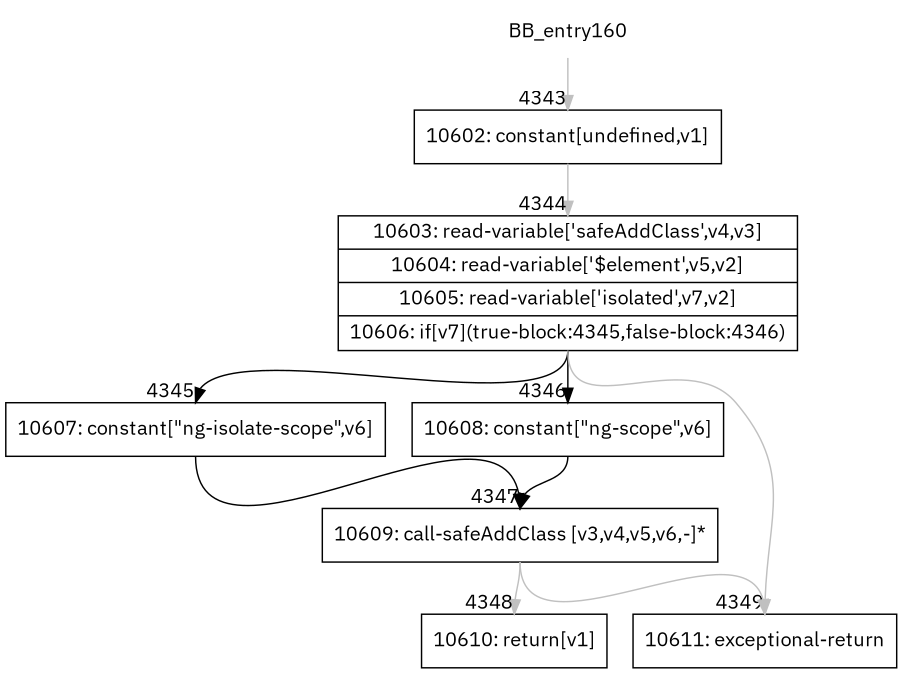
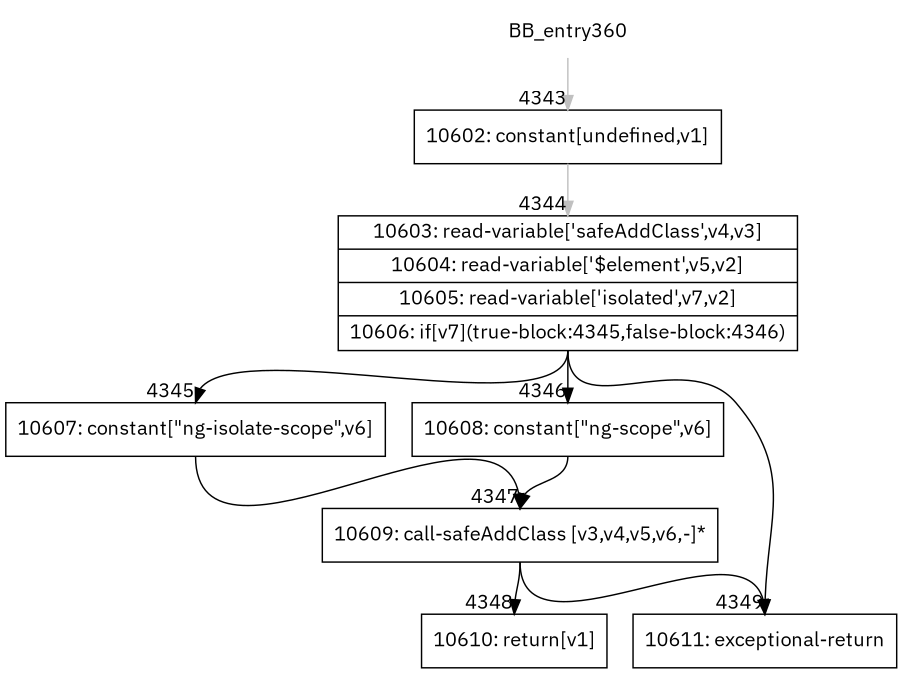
(568, 32) -> (568, 32)
(739, 407) -> (739, 407)
(518, 584) -> (518, 584)
(635, 590) -> (635, 590)
